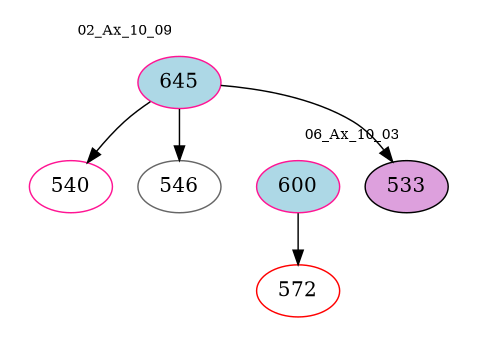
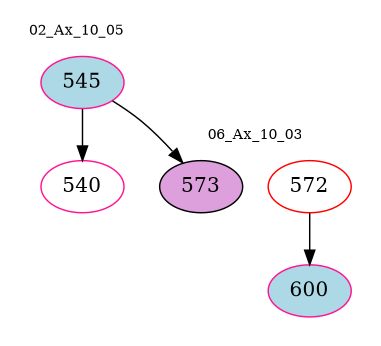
(125, 31) -> (77, 31)
(179, 82) -> (82, 82)
(179, 187) -> none
(407, 187) -> (201, 187)
(298, 232) -> (310, 232)
